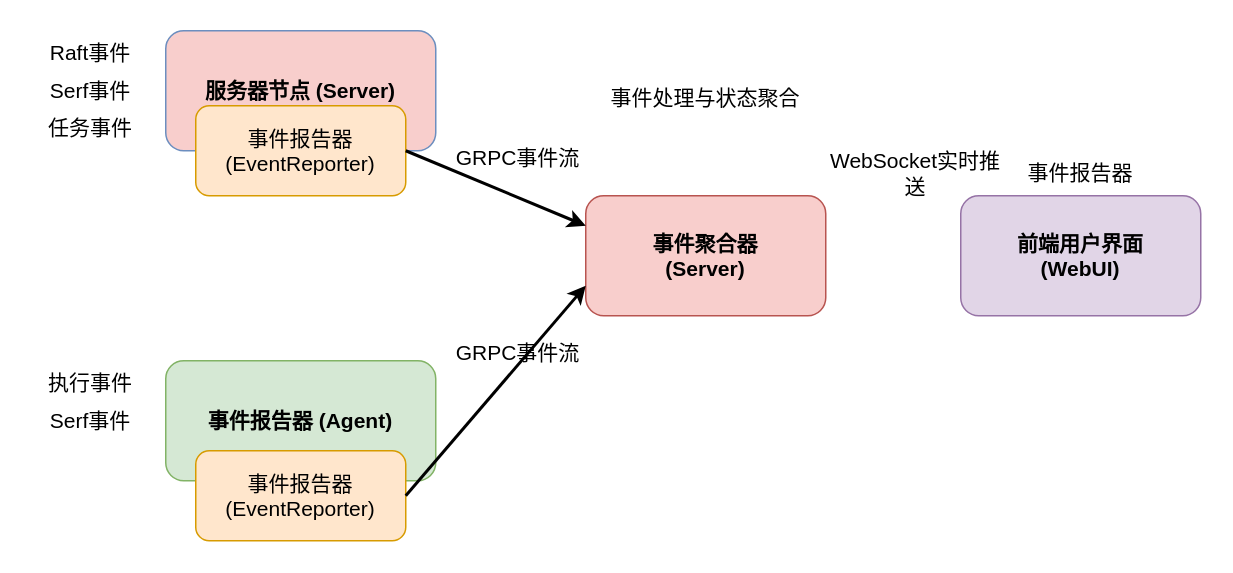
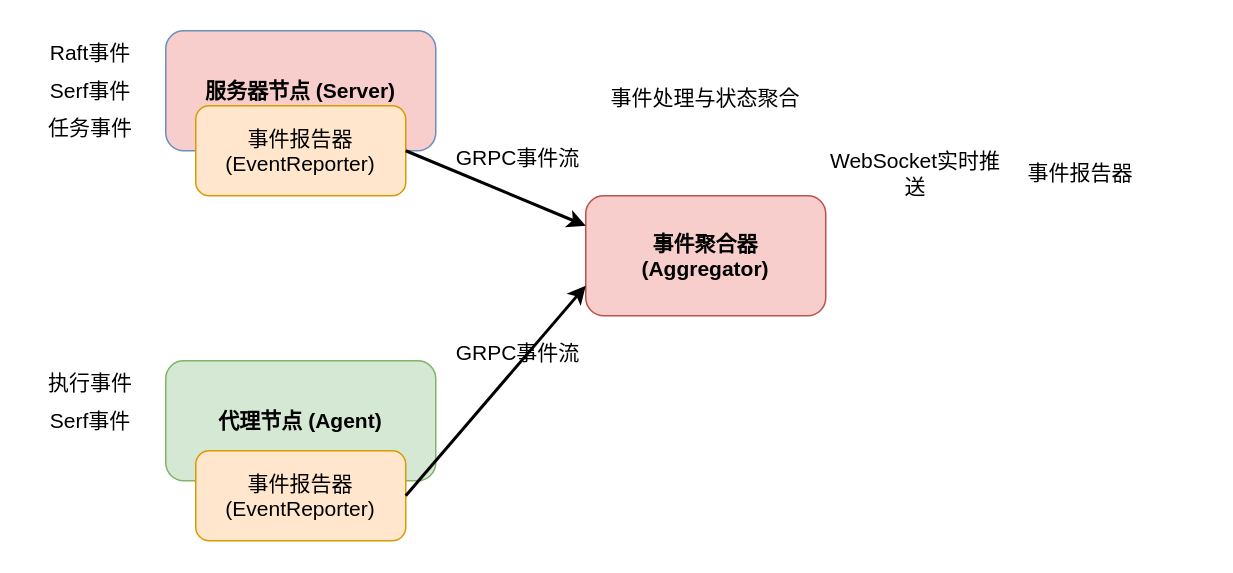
(706, 256) -> (706, 256)
(1081, 256) -> none
(301, 421) -> (301, 421)
